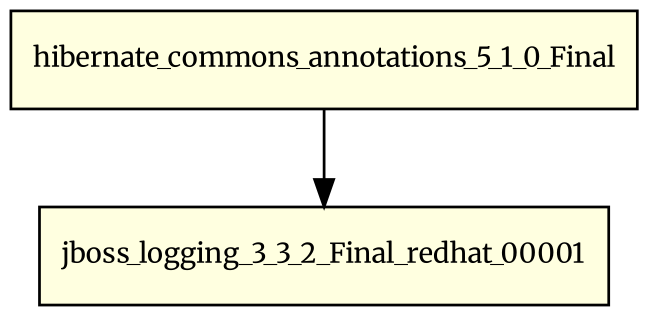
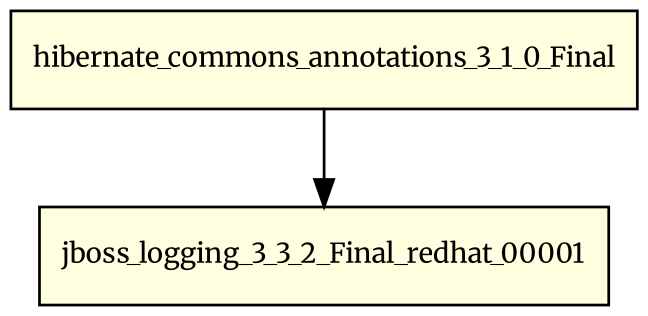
(324, 60) -> (324, 60)
